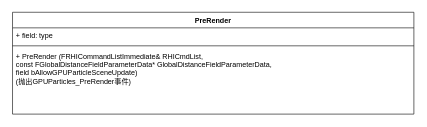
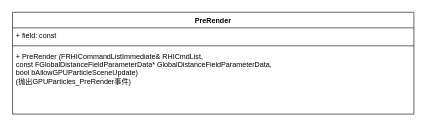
(37, 36) -> (39, 36)
(111, 56) -> (111, 56)
